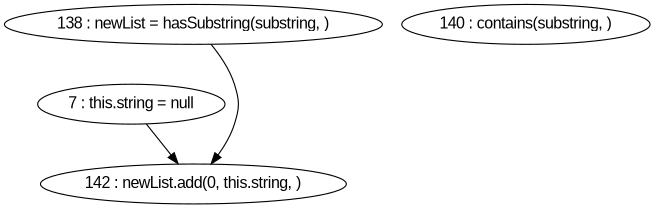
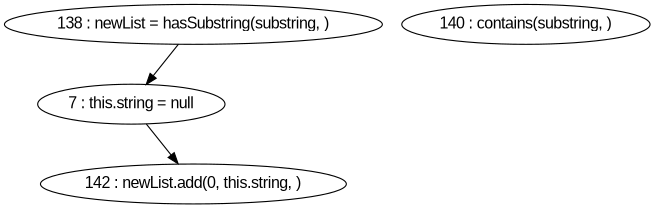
(238, 99) -> (166, 60)
